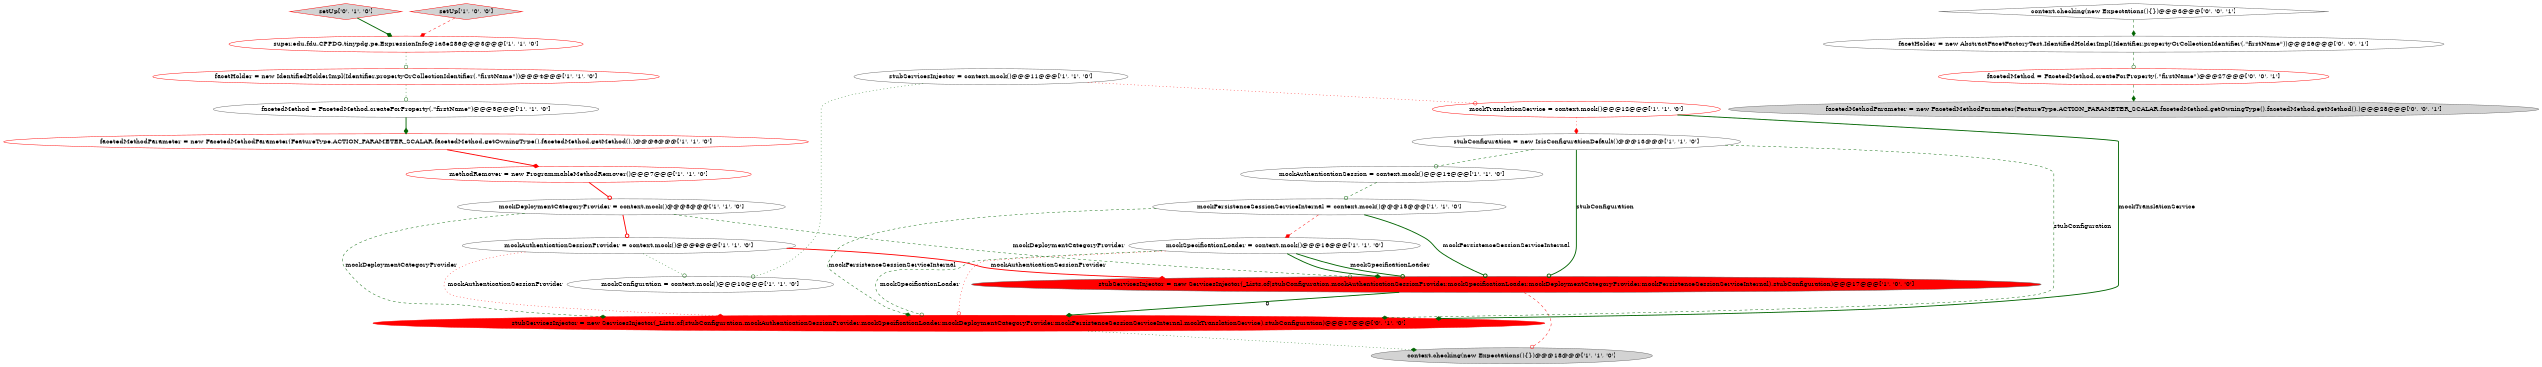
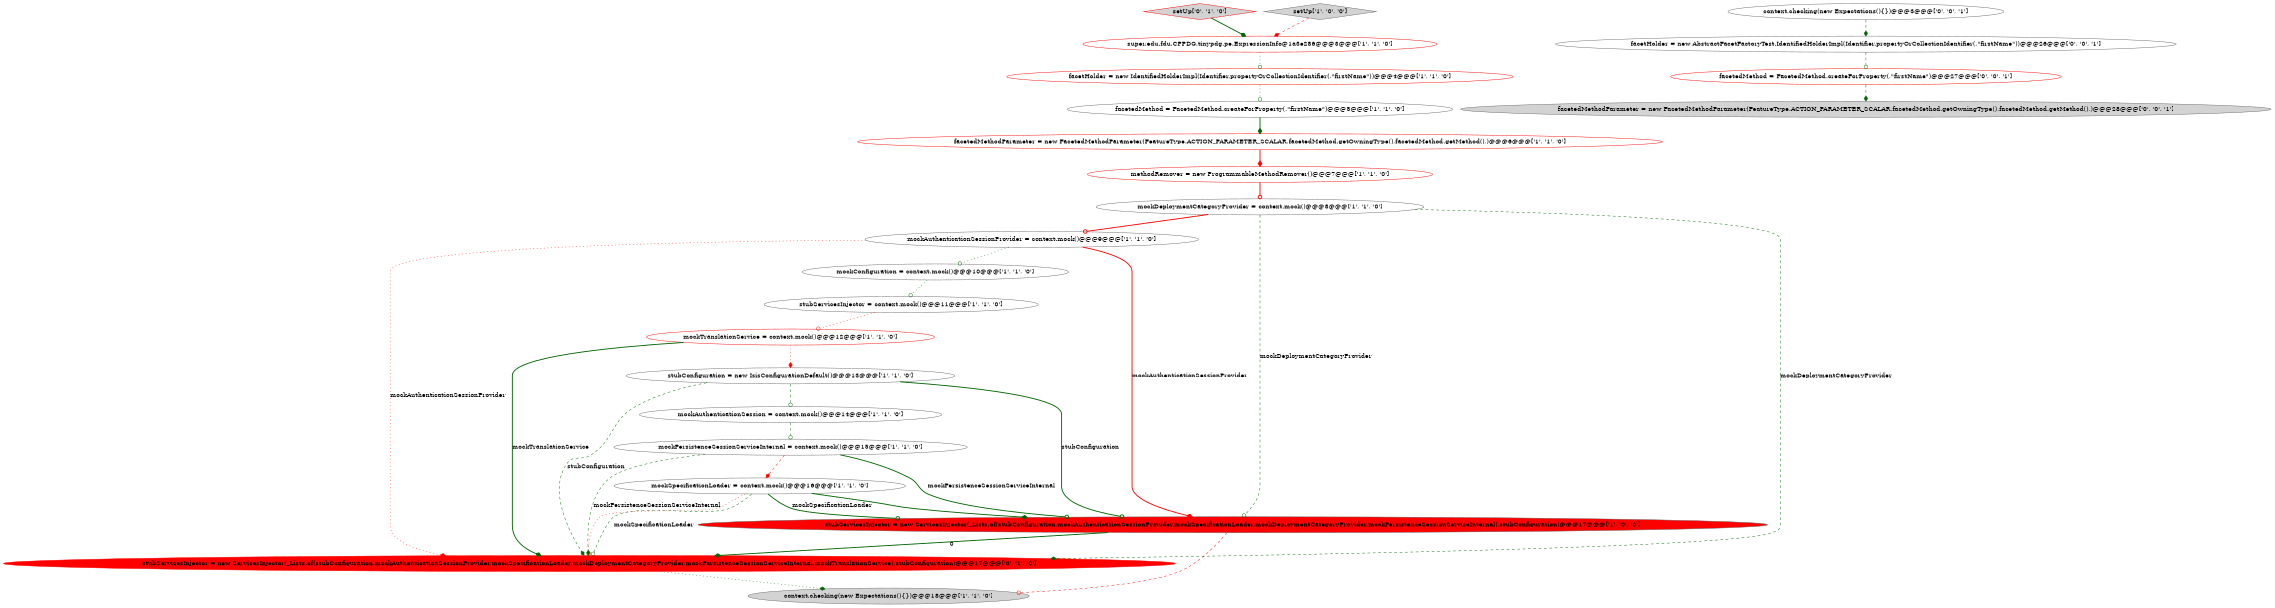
(466, 12) -> (1320, 12)
(2134, 12) -> (1866, 12)
(821, 156) -> (920, 287)
